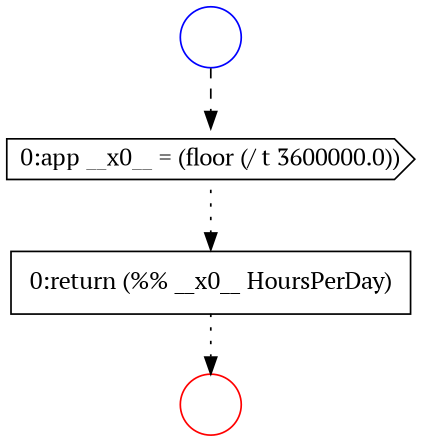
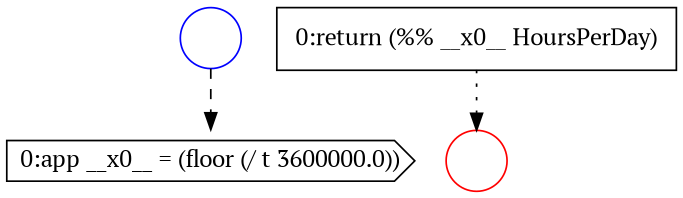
(211, 211) -> none
